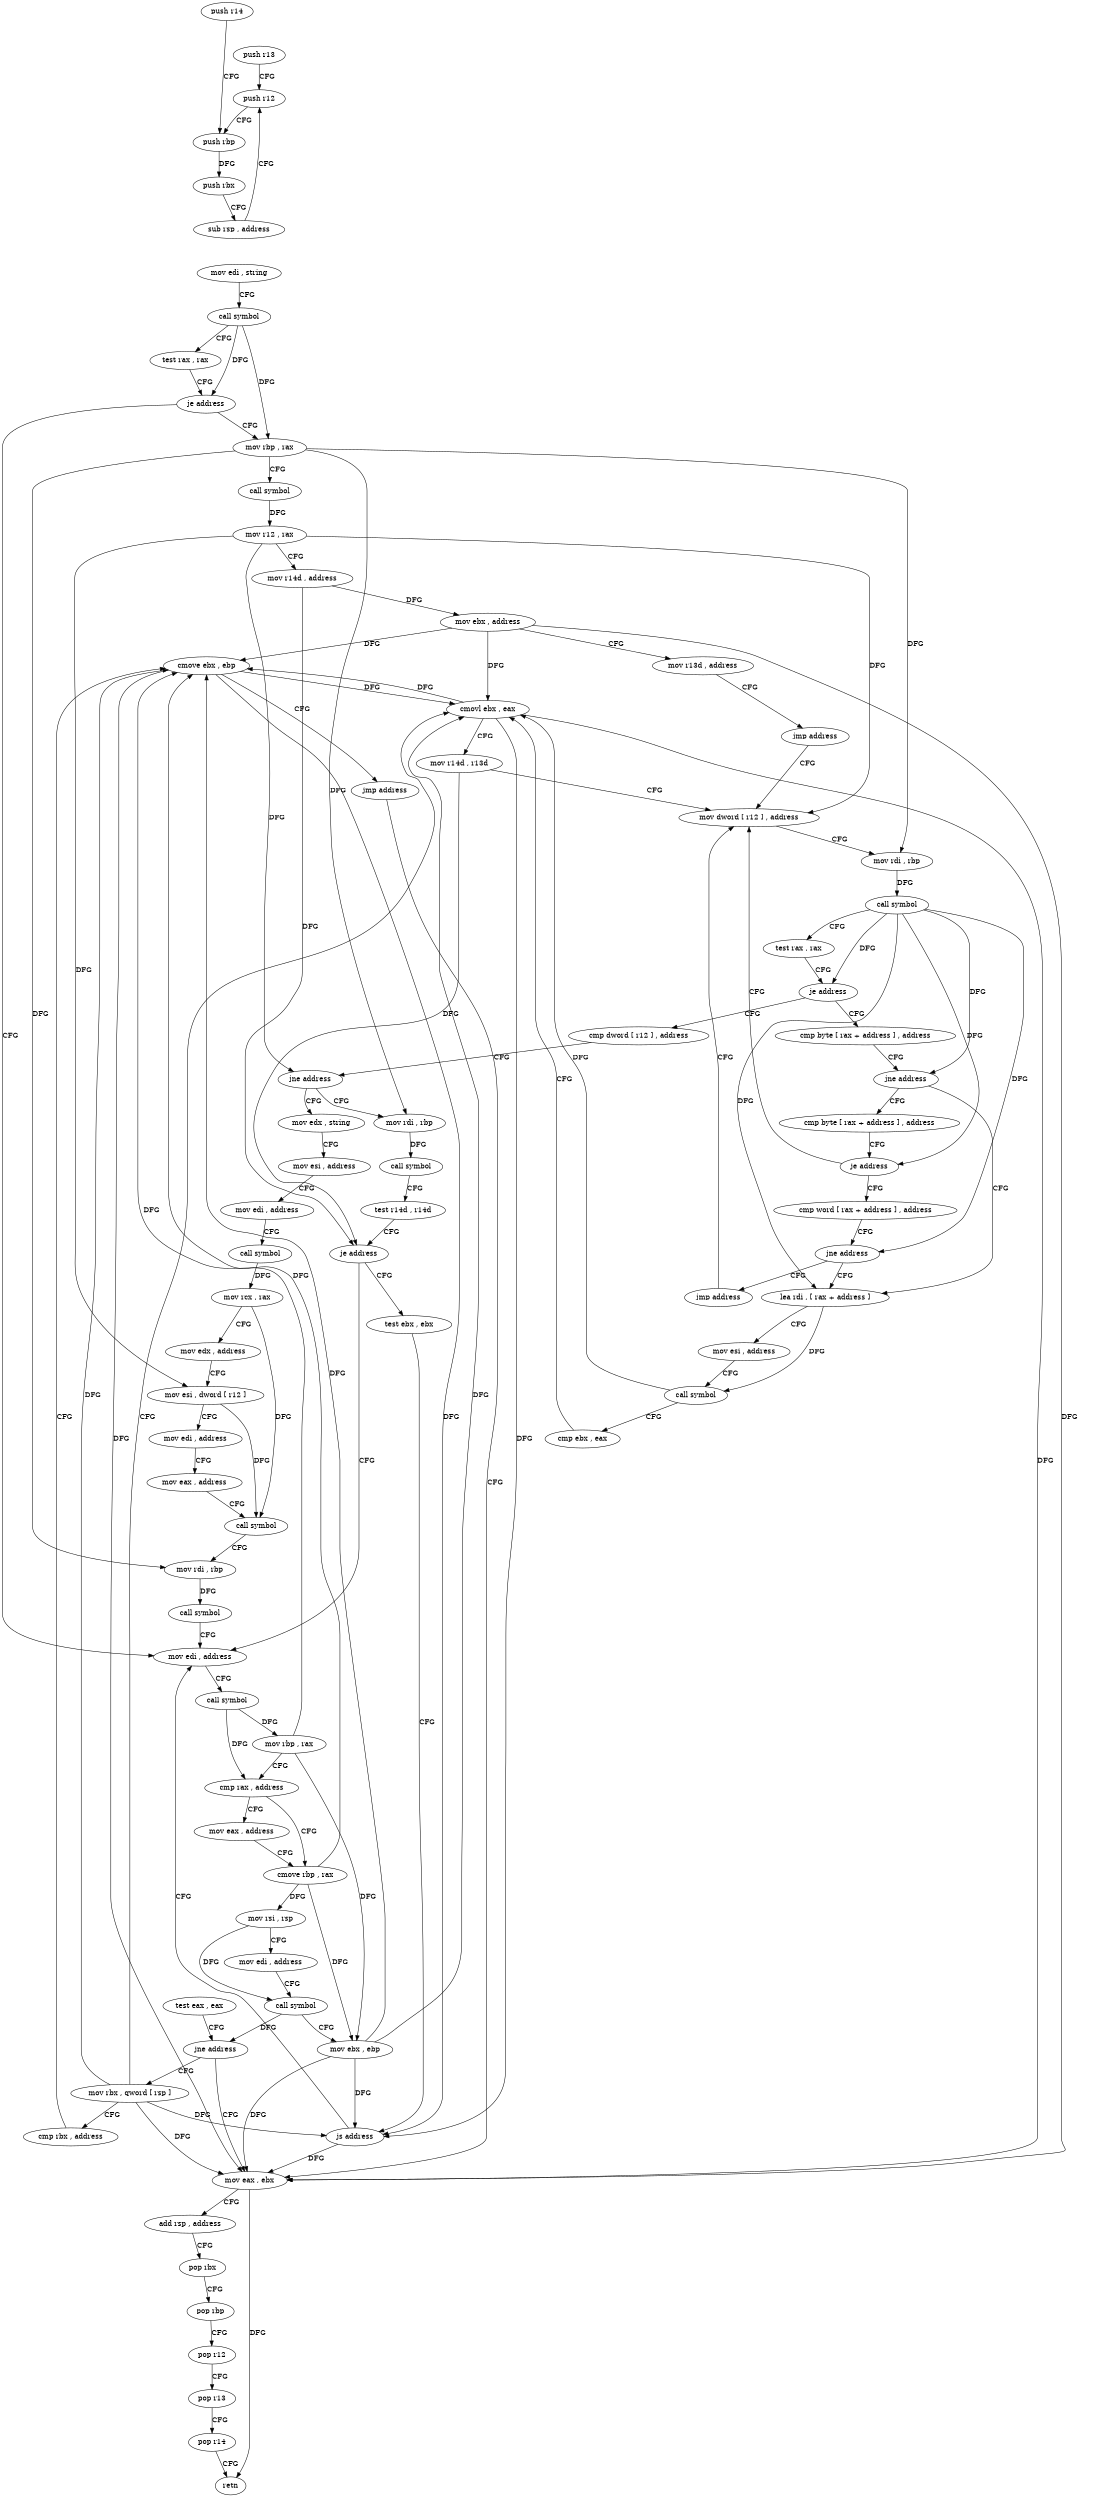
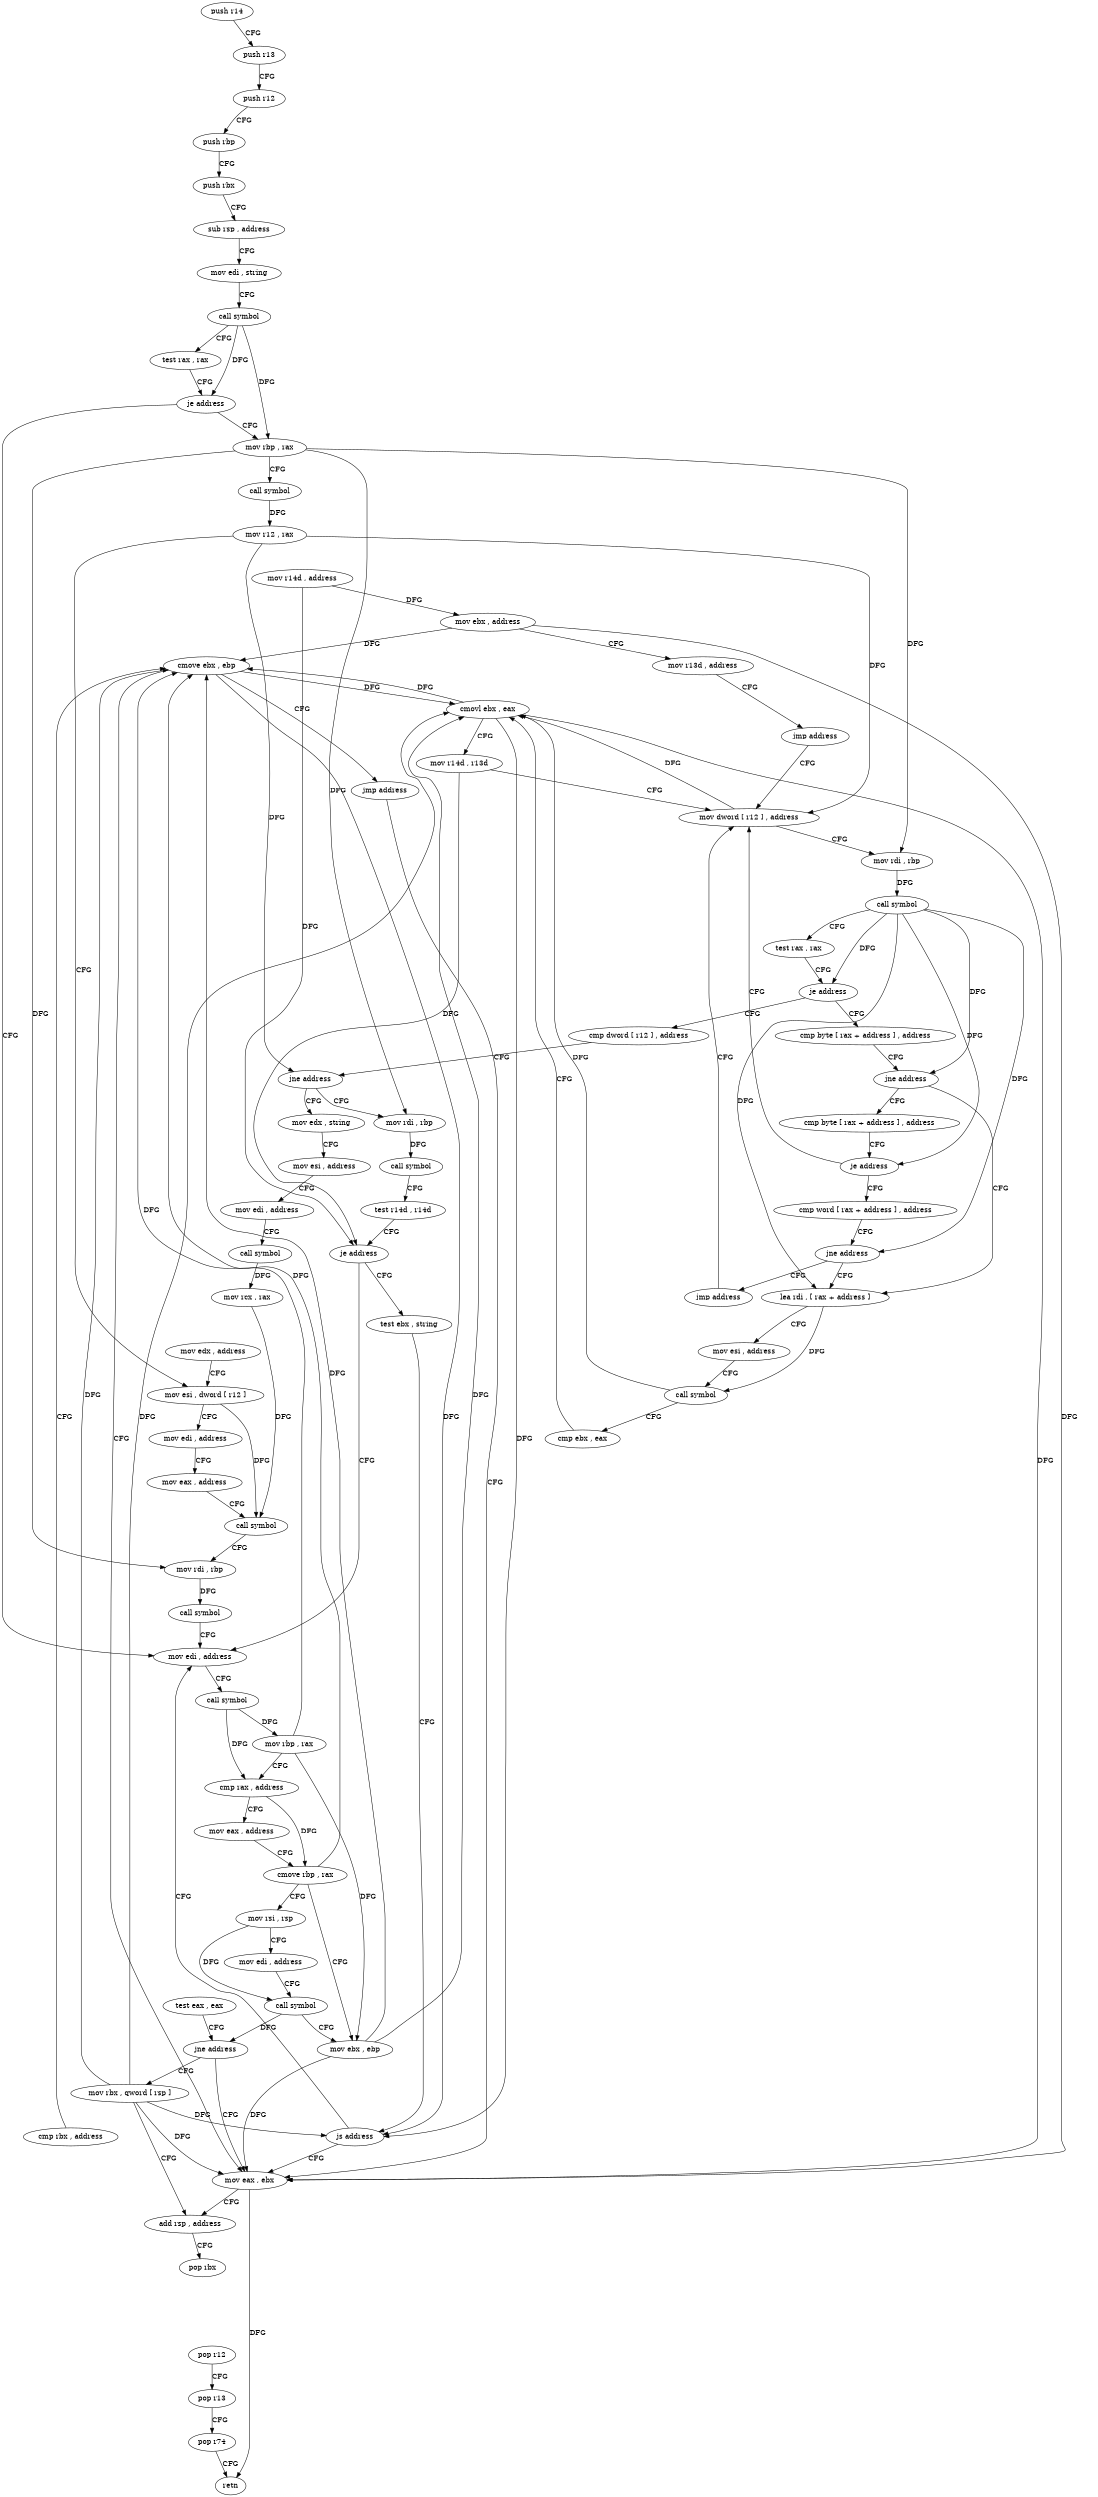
(223, 74) -> (242, 31)
(227, 164) -> (227, 164)
(257, 168) -> (239, 249)
(284, 555) -> none
(488, 663) -> (631, 756)
(84, 970) -> (84, 970)
(232, 1323) -> none
(409, 1325) -> (409, 1325)
(148, 1417) -> (148, 1417)
(122, 1439) -> (122, 1439)
(309, 1832) -> (309, 1832)
(298, 1897) -> (298, 1897)
(340, 1962) -> (340, 1962)
(355, 2091) -> none
(102, 2114) -> (158, 2157)
(316, 2159) -> (316, 2159)
(211, 2311) -> none
(212, 2442) -> (212, 2442)
